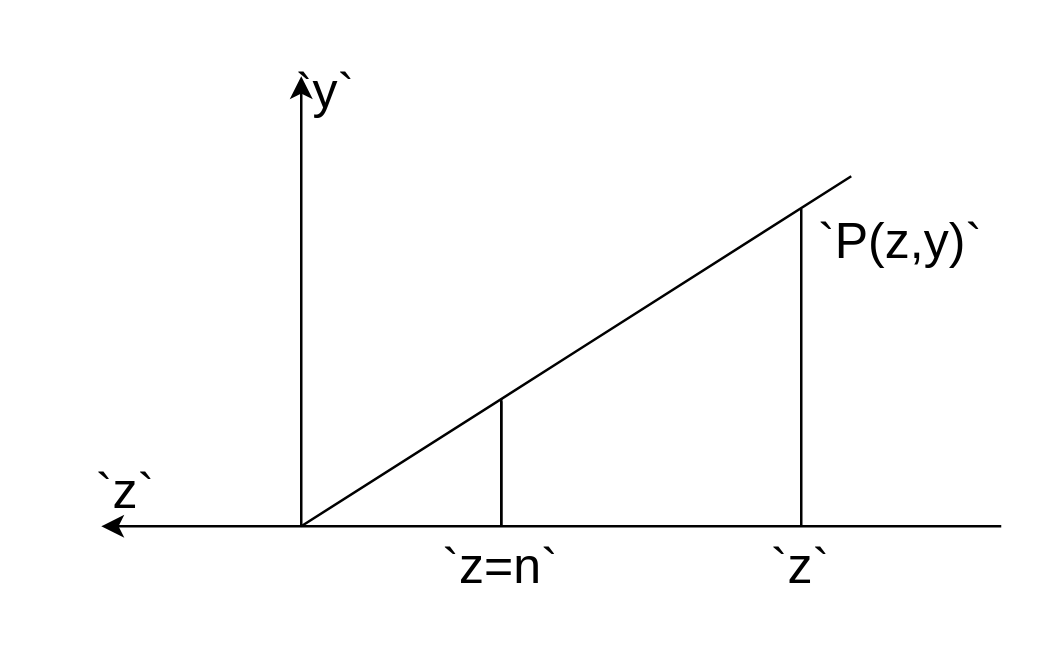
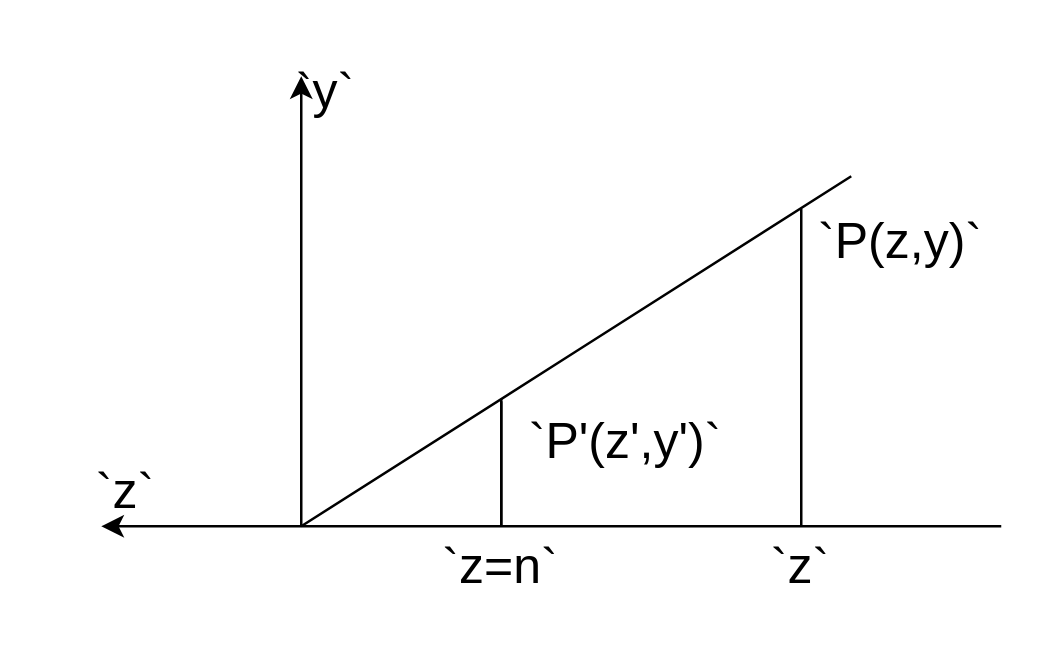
none -> (626, 439)
